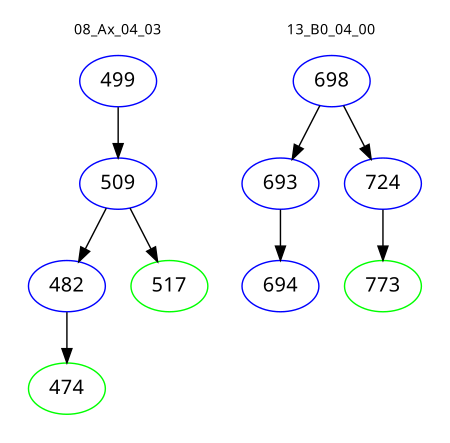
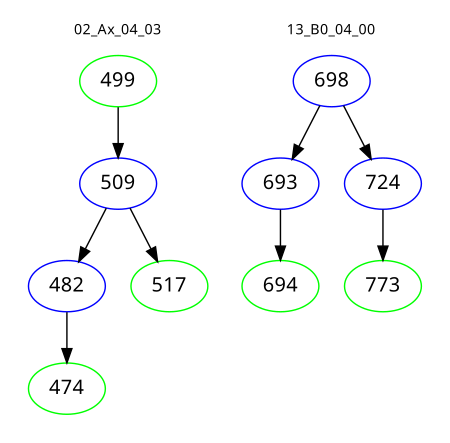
(118, 31) -> (118, 31)
(118, 81) -> (118, 81)
(280, 286) -> (280, 286)
